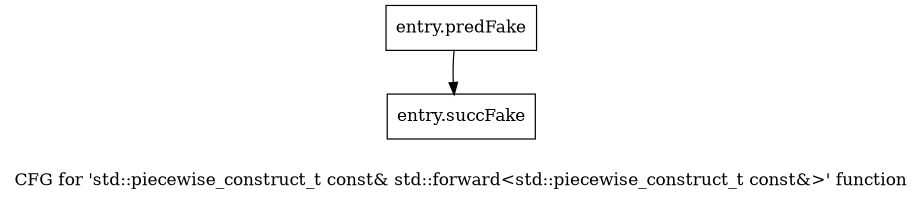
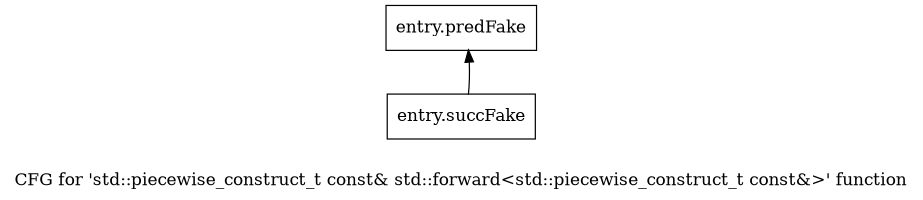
(453, 66) -> (469, 78)
